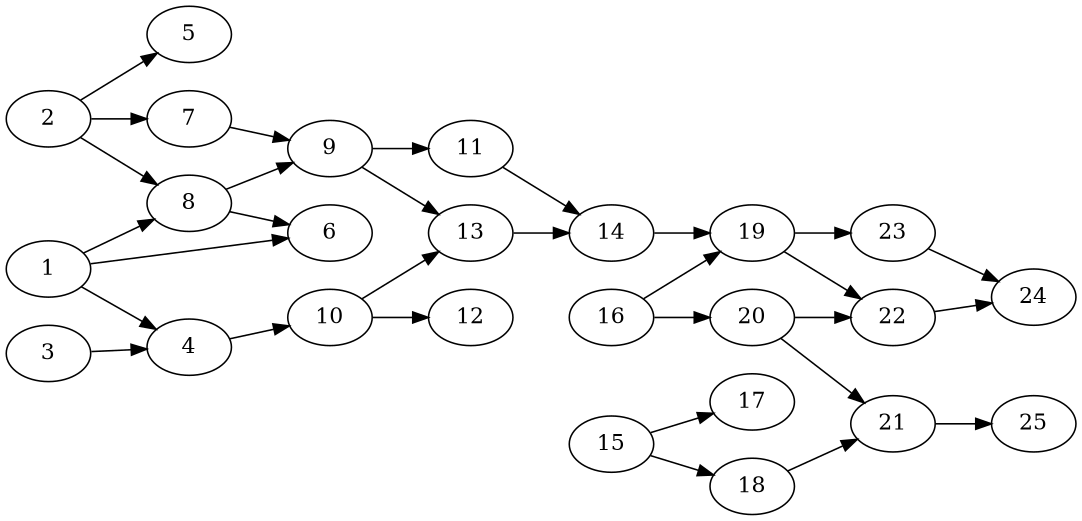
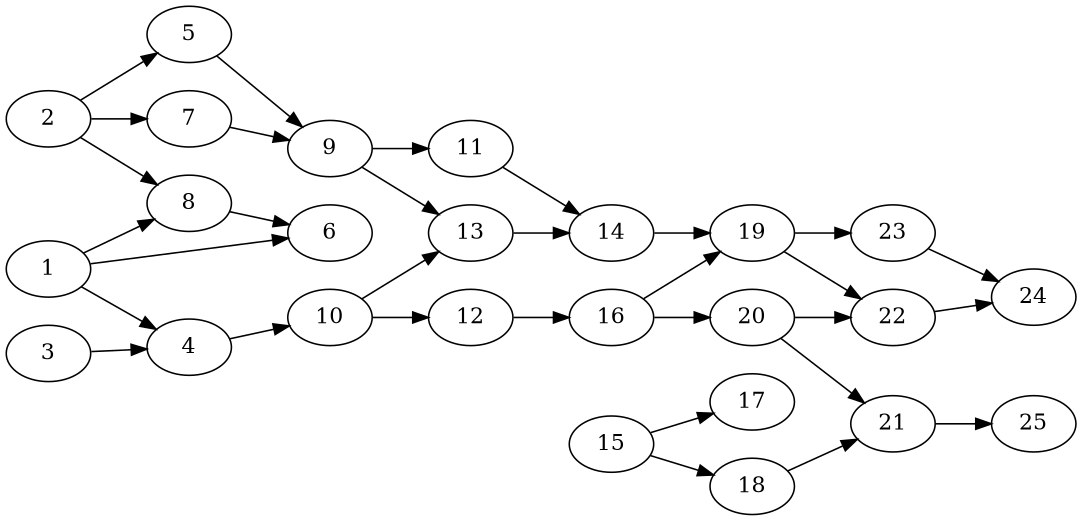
(252, 179) -> (253, 86)
none -> (533, 317)
